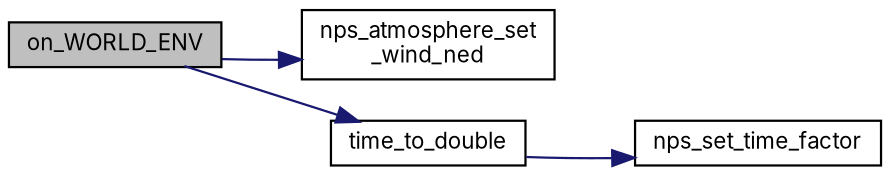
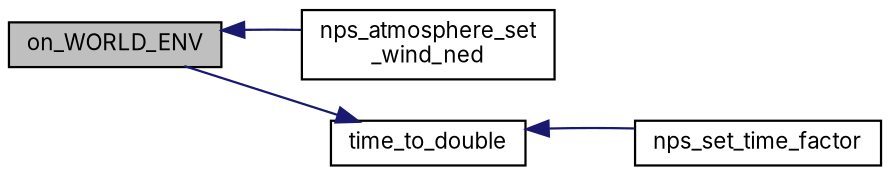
(250, 60) -> (273, 30)
(569, 158) -> (592, 128)
